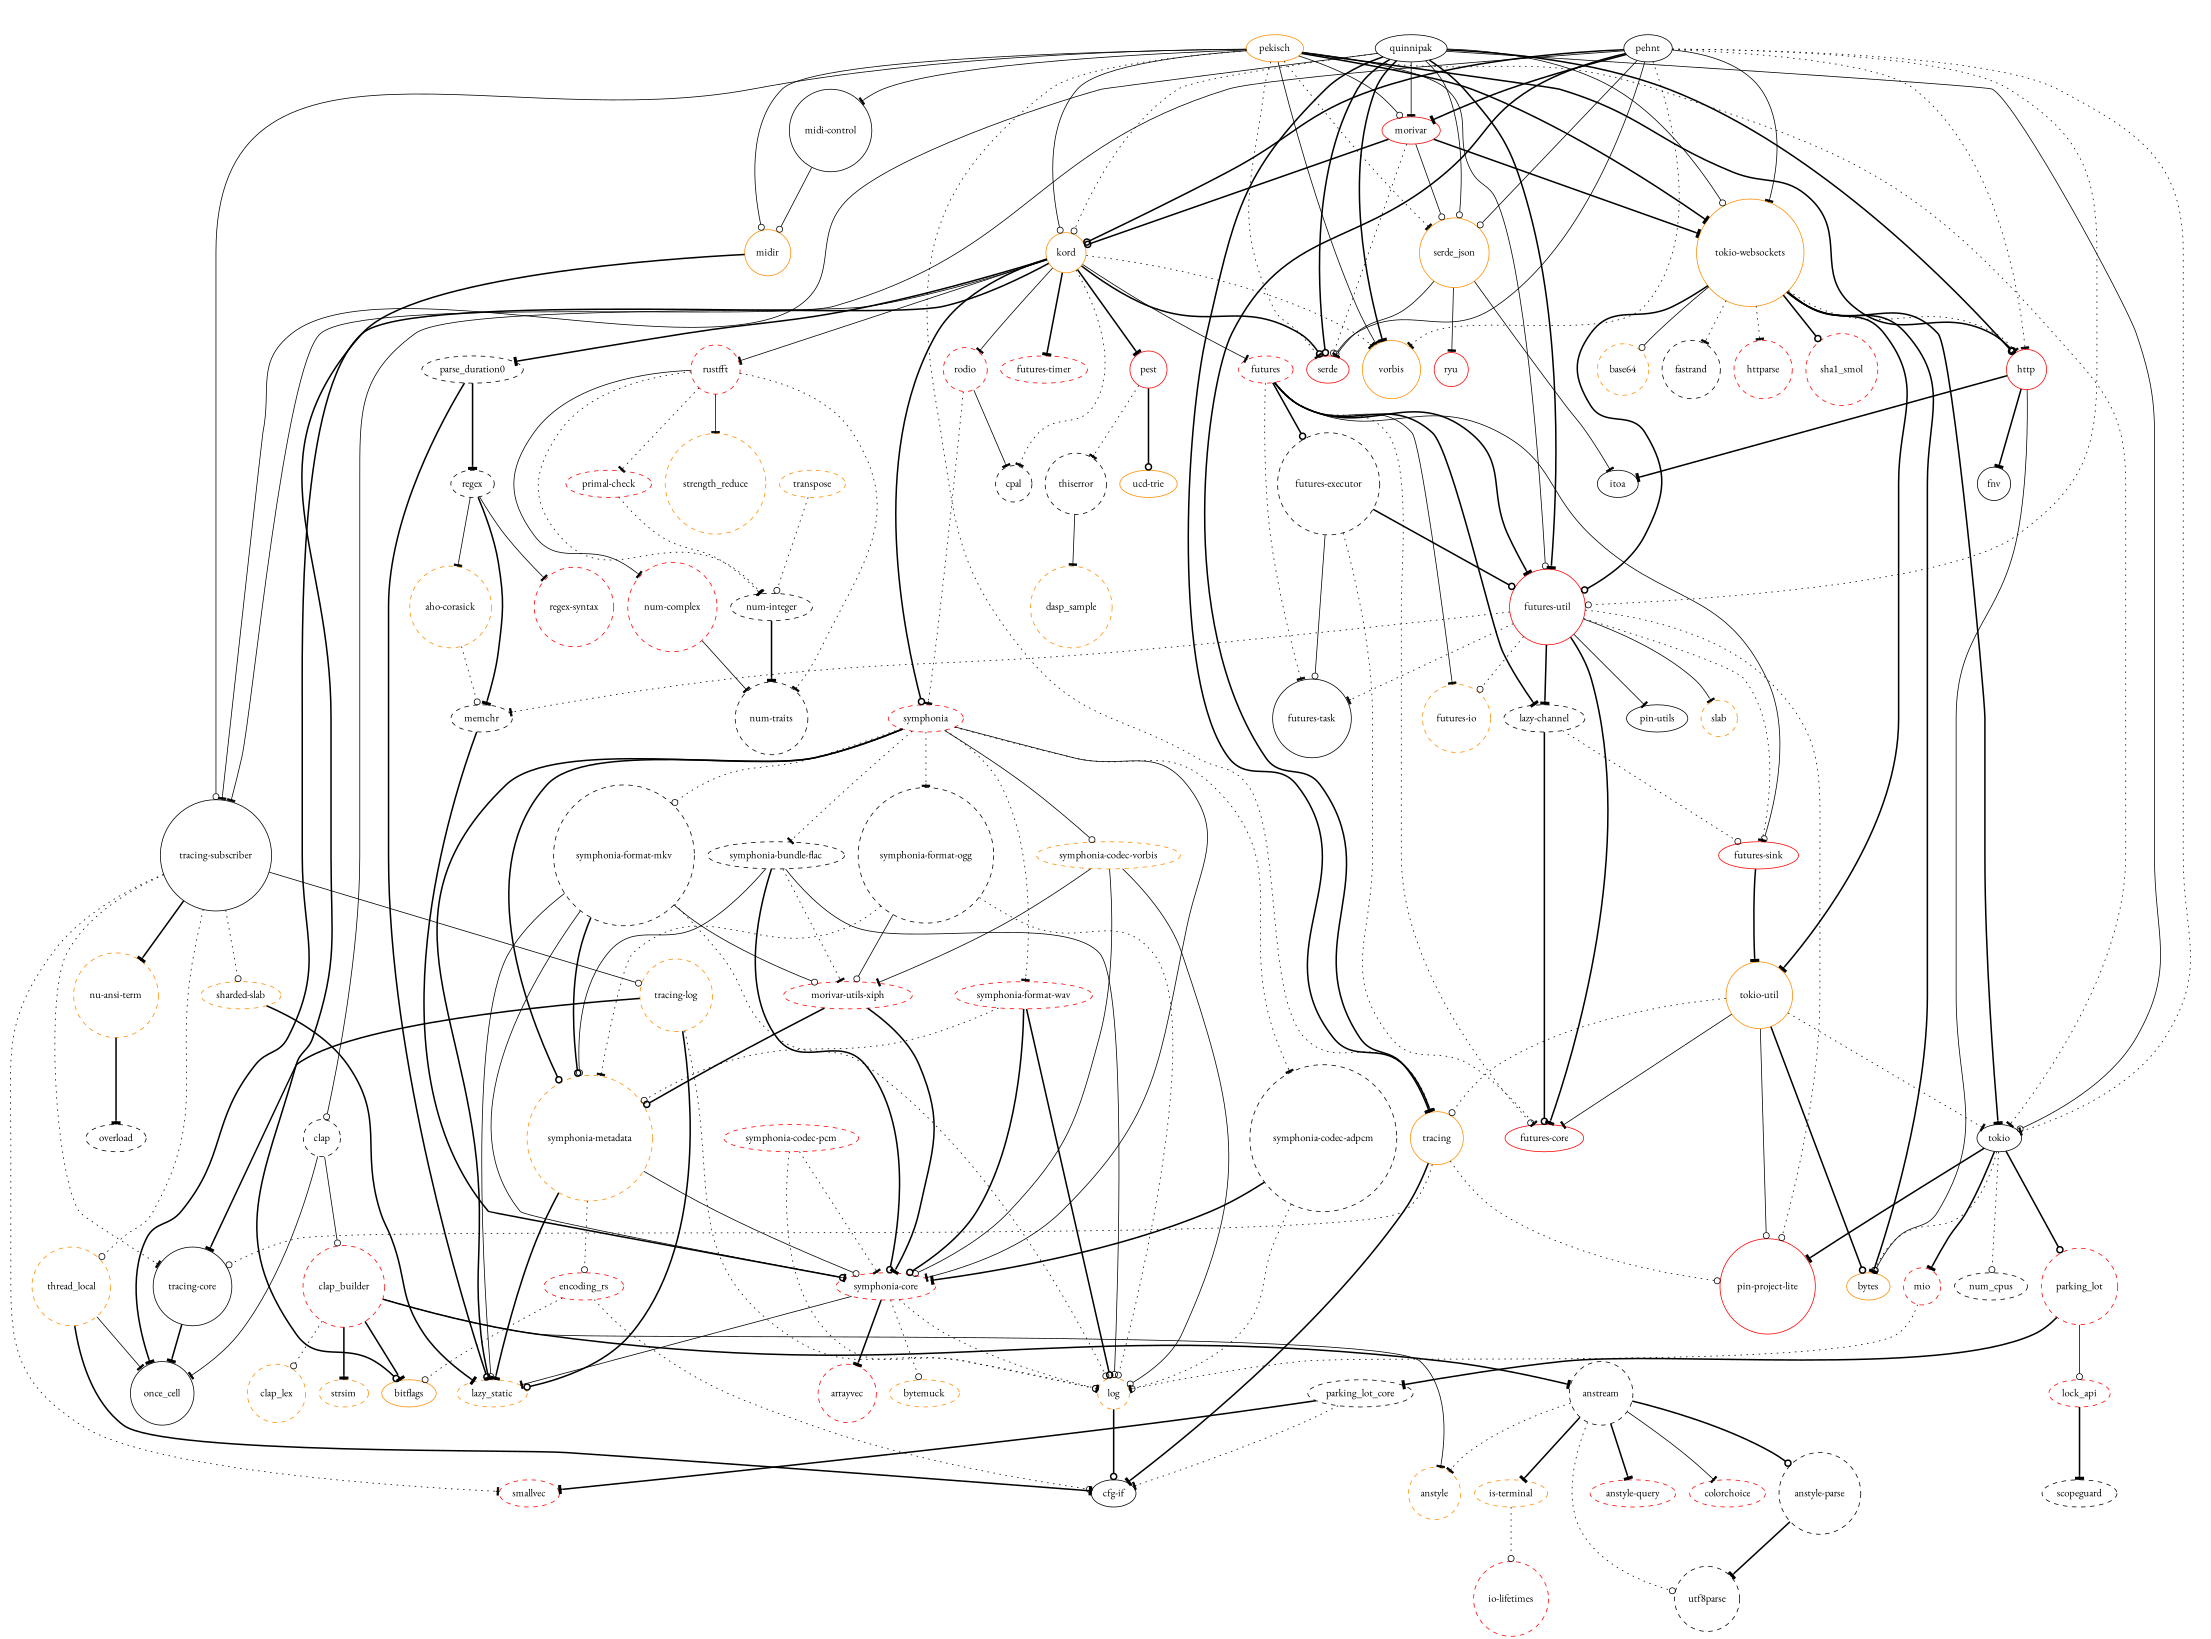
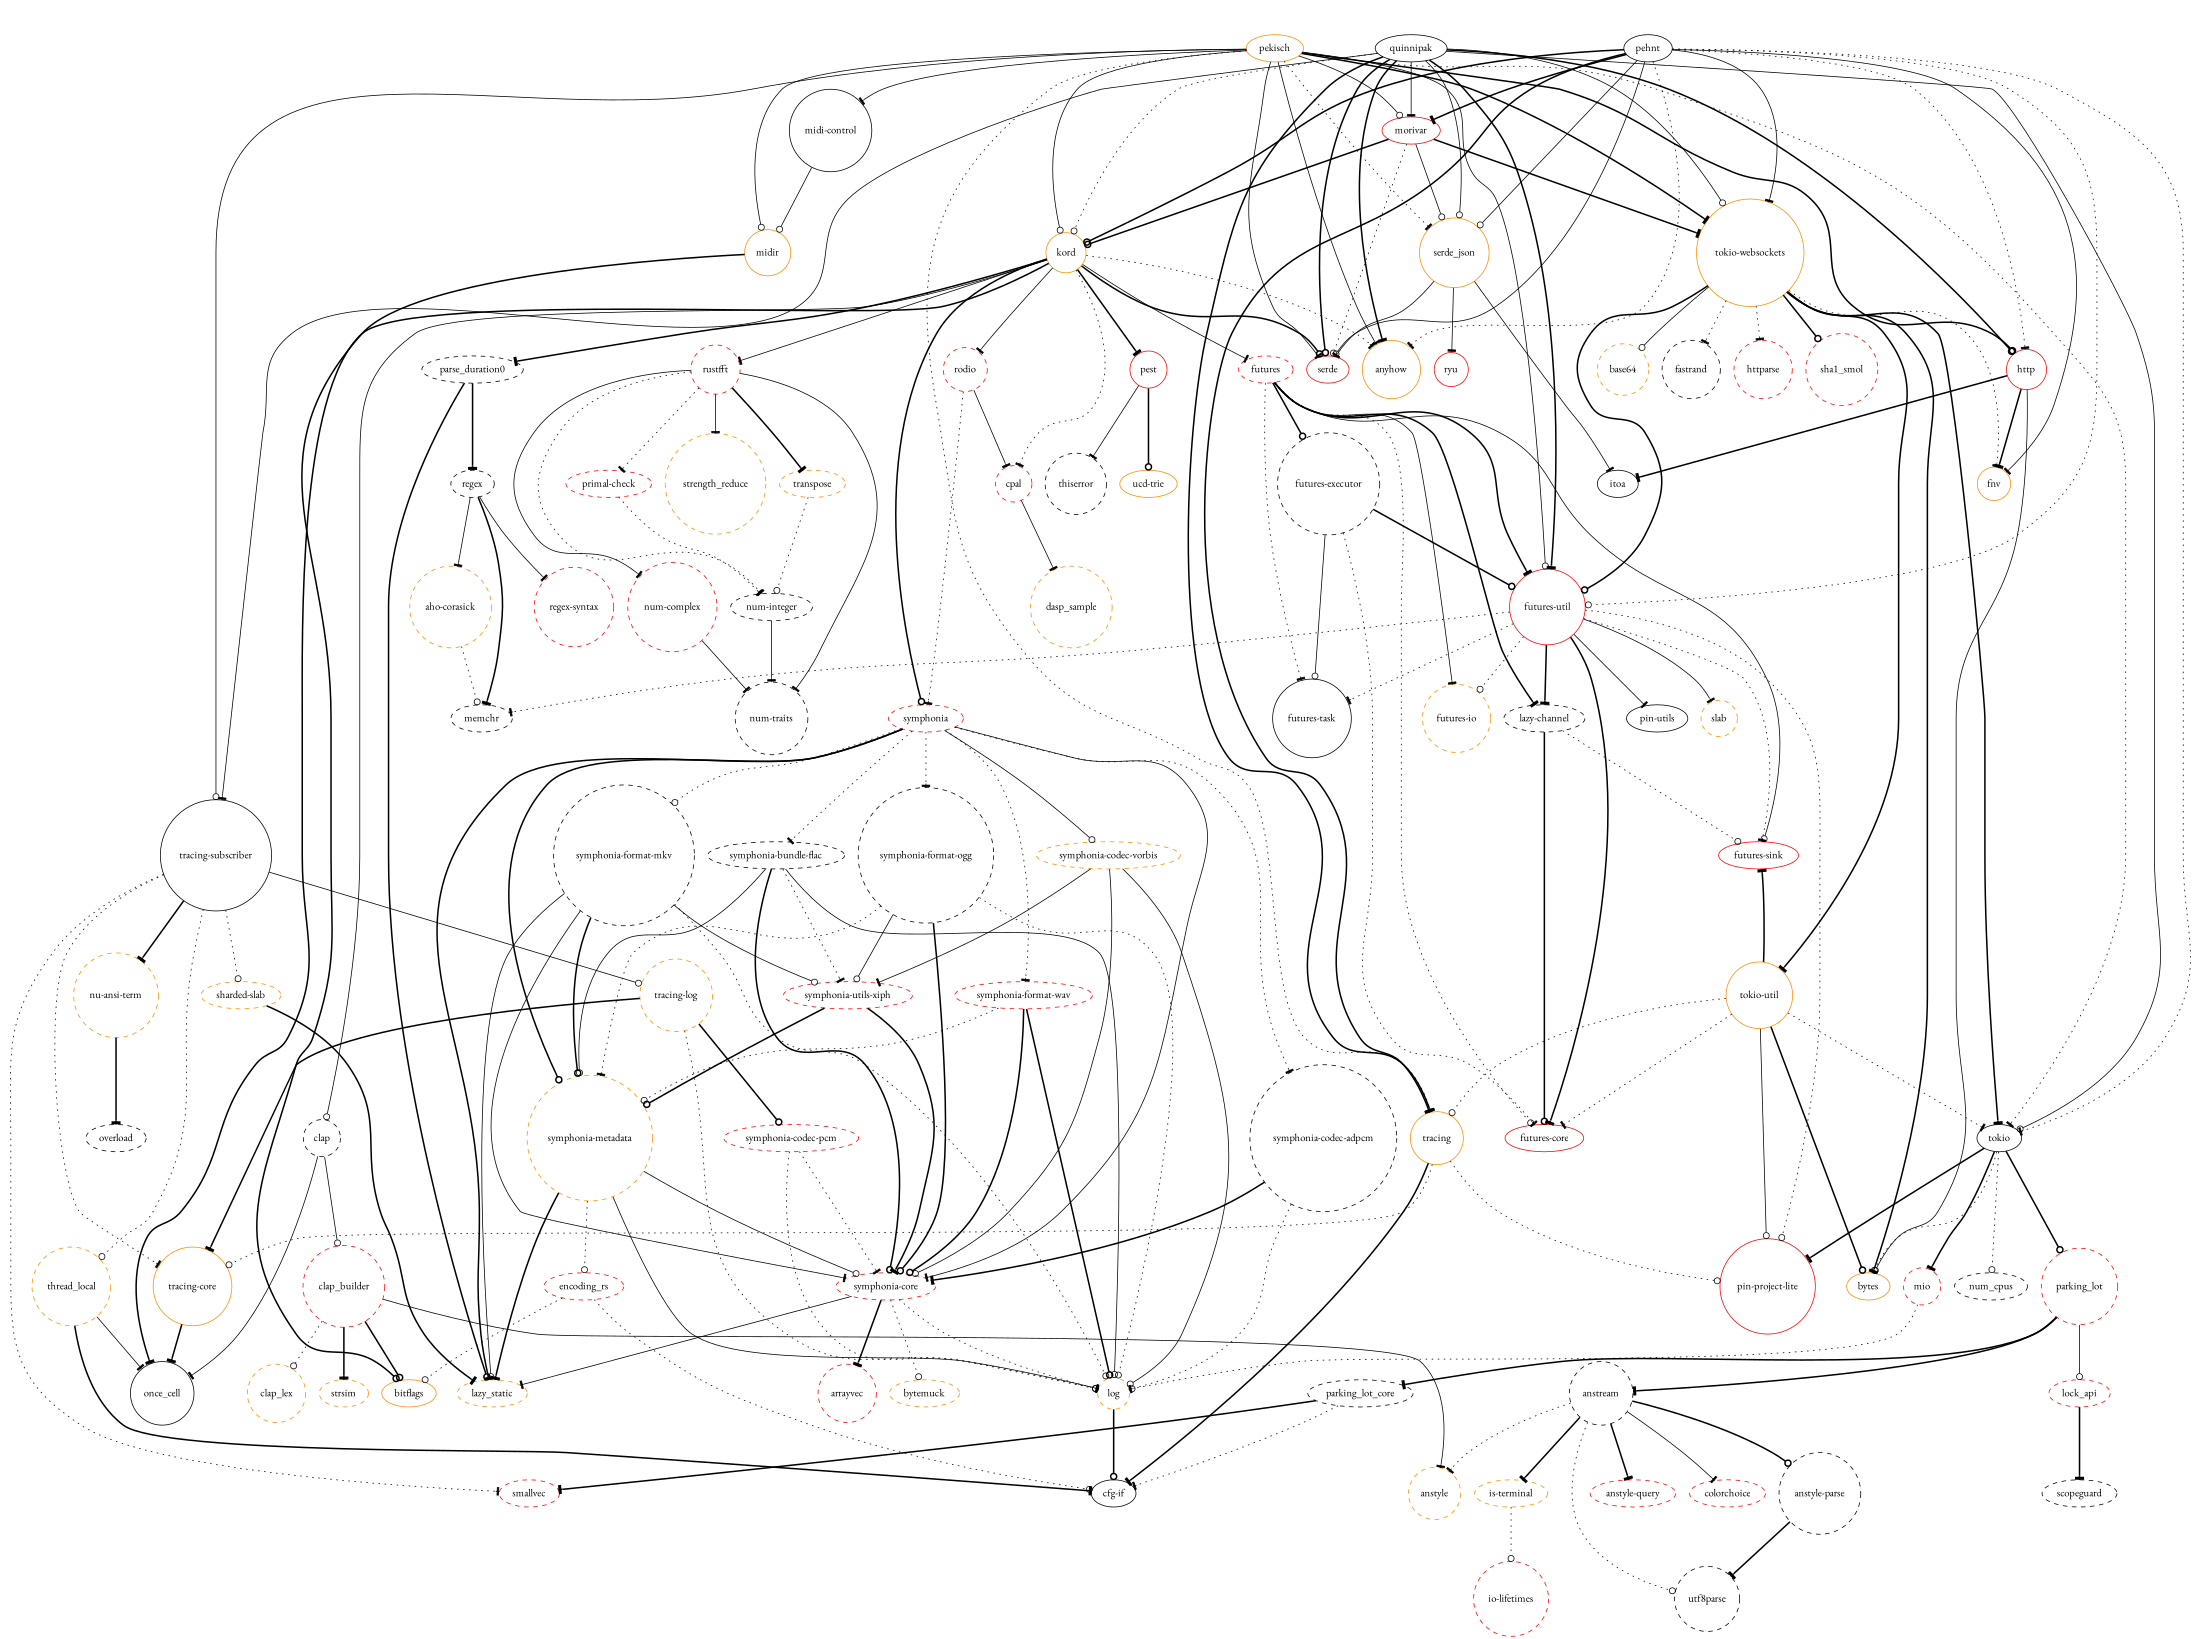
(1249, 218) -> (1249, 218)
(855, 299) -> (2014, 139)
(1896, 319) -> (1938, 315)
(1044, 370) -> none
(1391, 370) -> (1391, 370)
(1116, 420) -> (1116, 420)
none -> (767, 427)
(1014, 484) -> (1014, 484)
(1994, 484) -> (1994, 484)
(876, 501) -> (876, 501)
(1074, 538) -> (1037, 533)
(772, 649) -> (772, 649)
(1754, 914) -> (1764, 917)
(848, 995) -> (848, 995)
(1648, 1069) -> (1648, 1069)
(451, 1151) -> (945, 1101)
(672, 1256) -> (738, 1072)
(192, 1286) -> (192, 1286)
(382, 1348) -> (382, 1348)
(944, 1353) -> (1852, 1373)
none -> (813, 1357)
